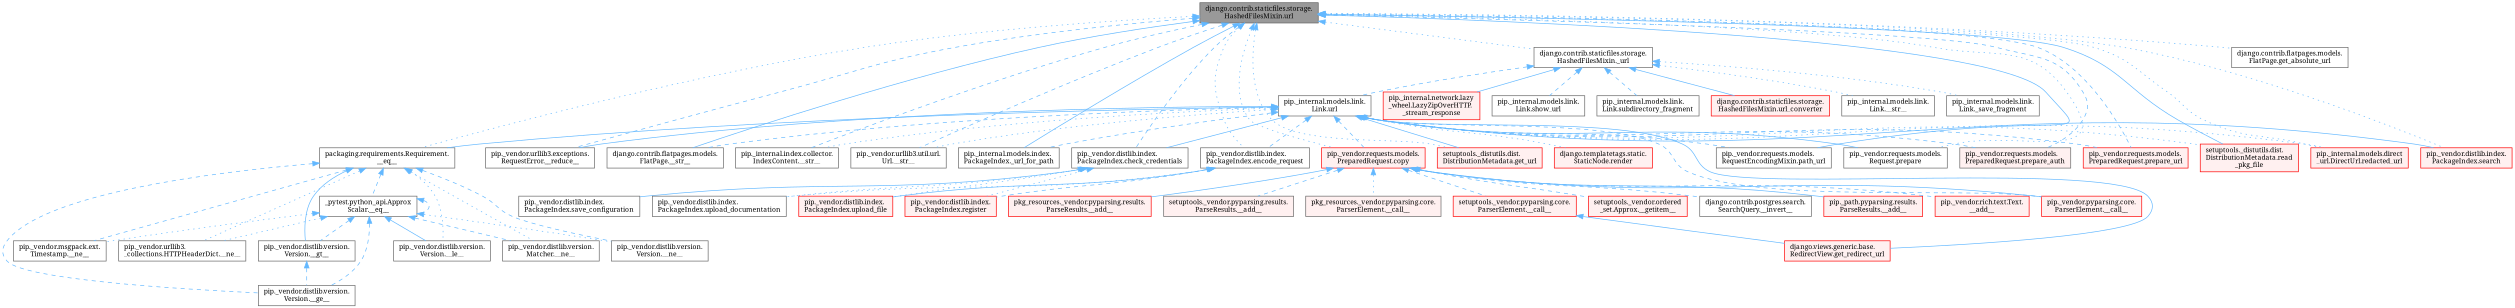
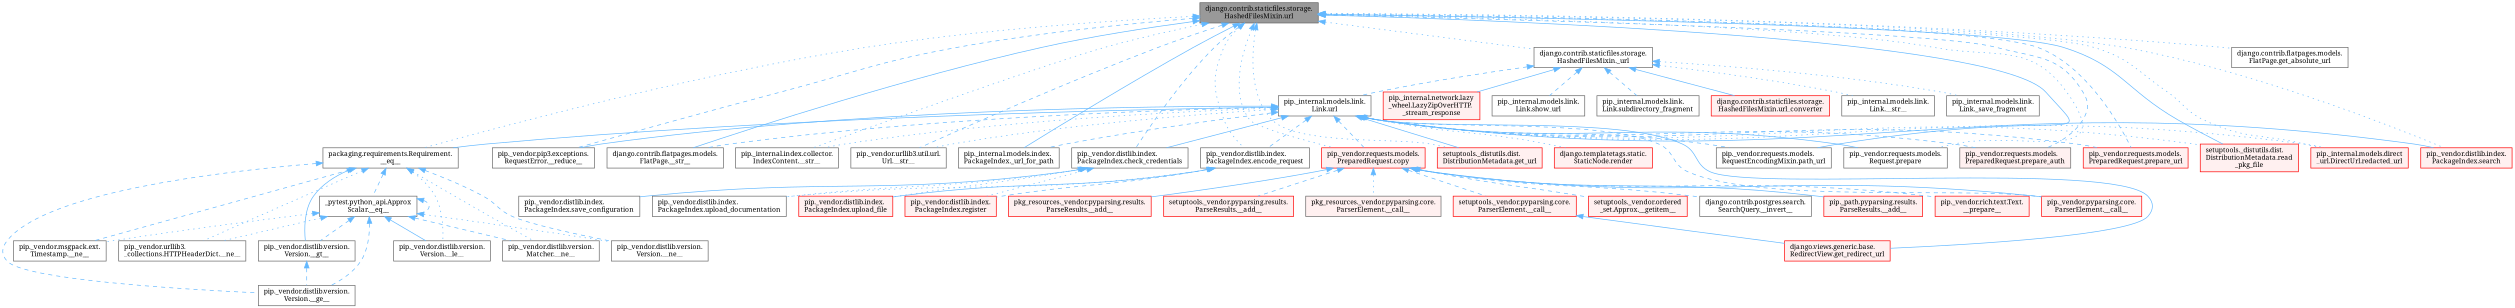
(1004, 78) -> (1006, 80)
(540, 158) -> (543, 158)
(1229, 206) -> (1229, 206)
(1982, 206) -> (1982, 206)
